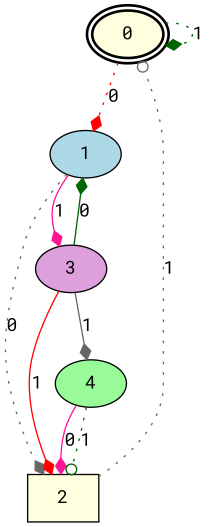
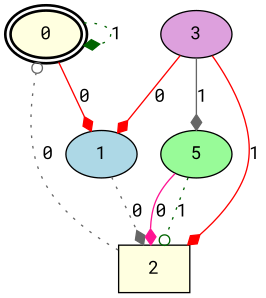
(109, 89) -> (72, 89)
(54, 203) -> none
(77, 220) -> (154, 88)
(169, 269) -> (48, 154)
(91, 384) -> (196, 154)
